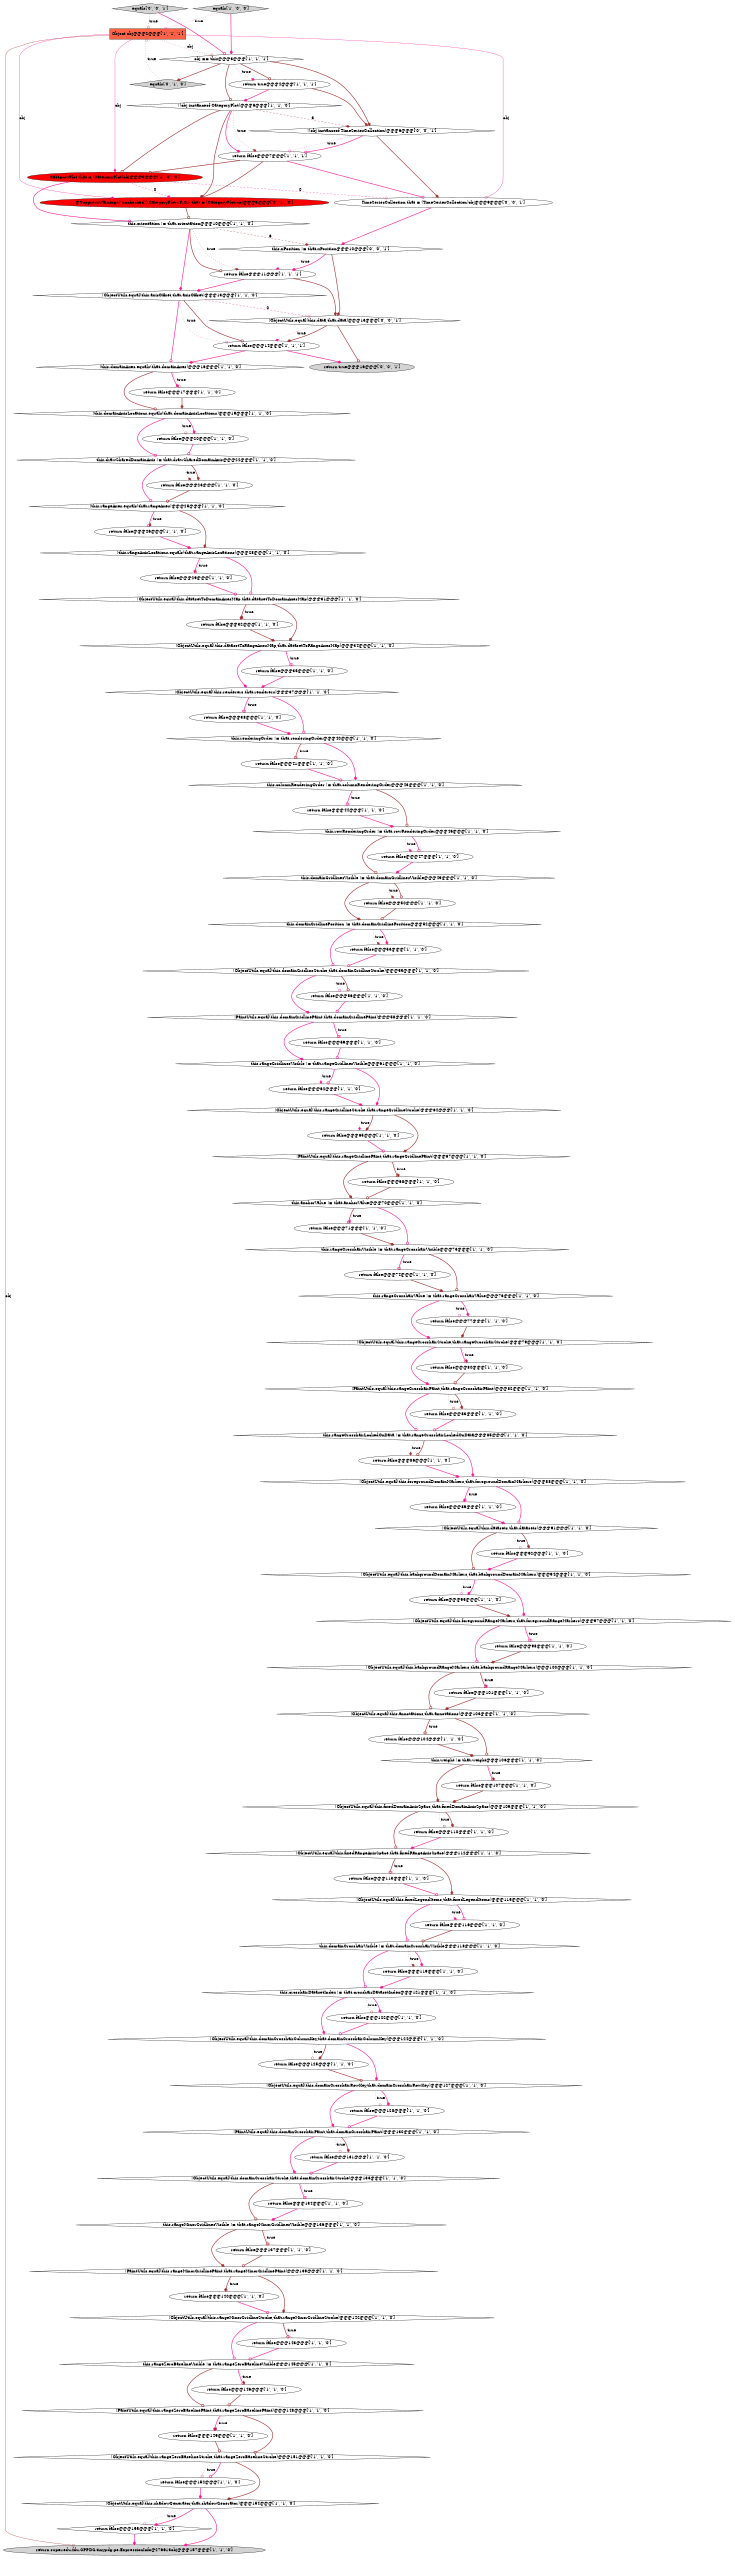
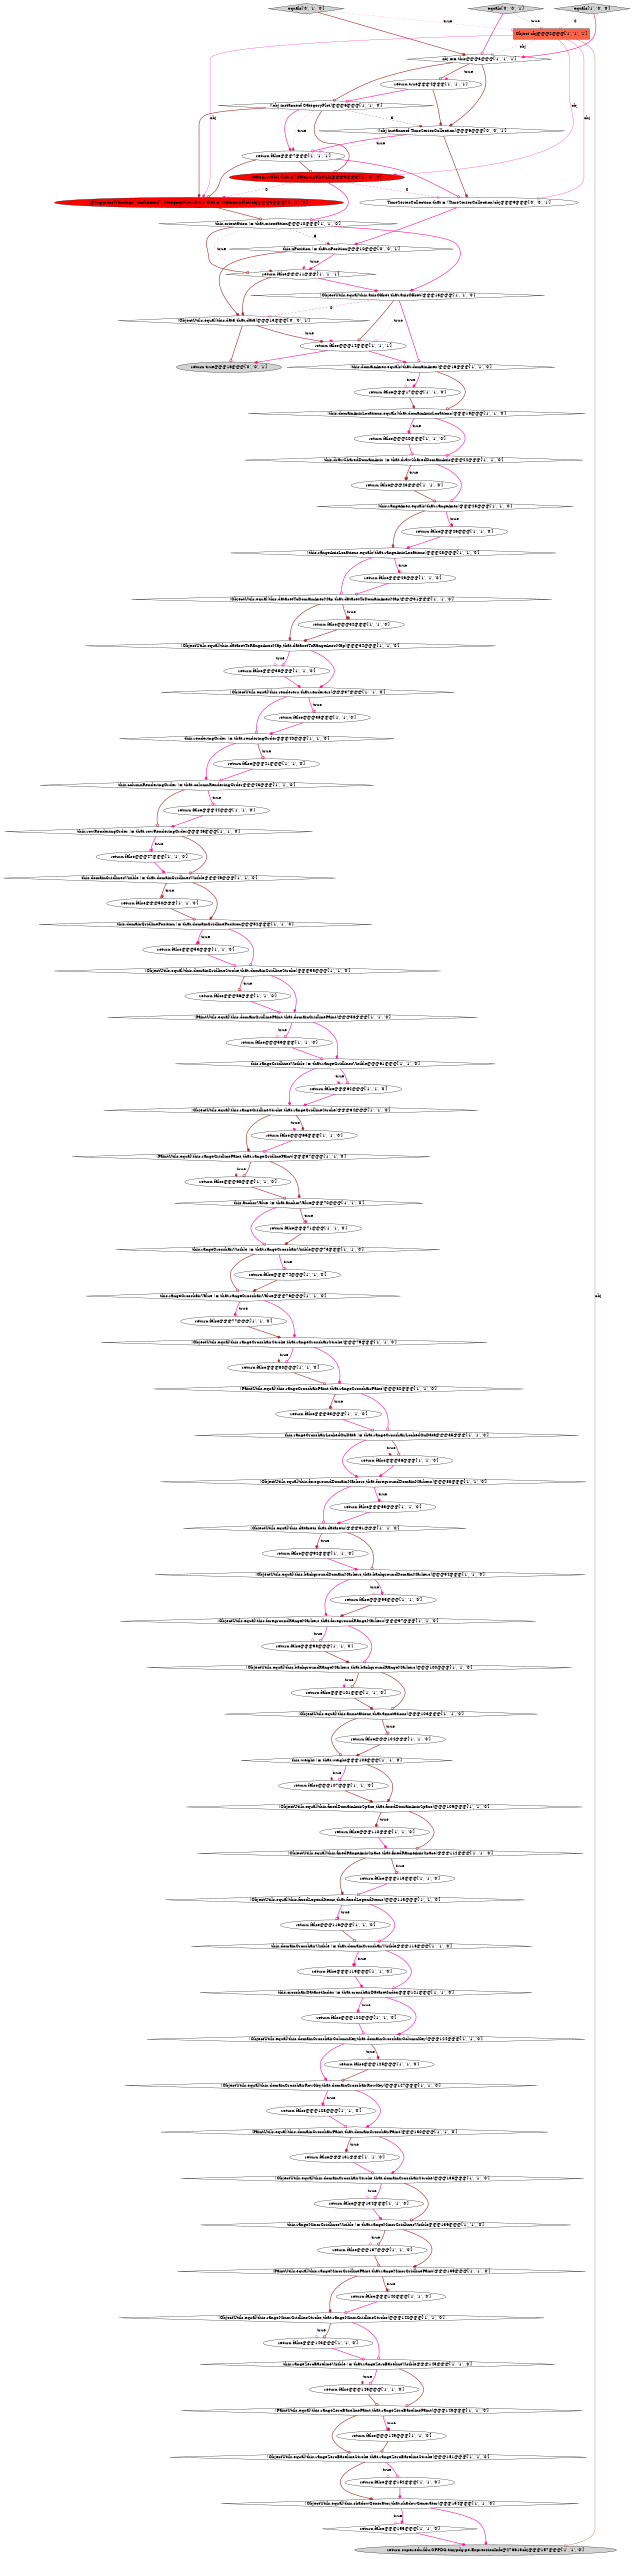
(199, 21) -> (576, 21)
(201, 71) -> (390, 33)
(258, 95) -> (378, 95)
(263, 274) -> (301, 274)
